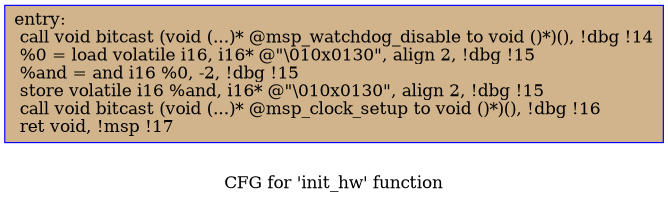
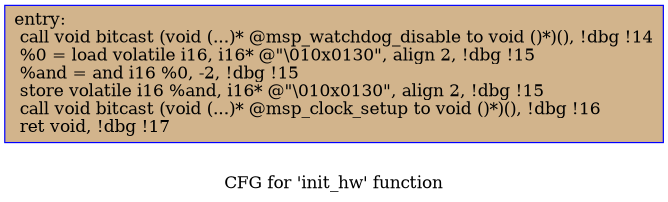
(94, 127) -> (92, 127)
